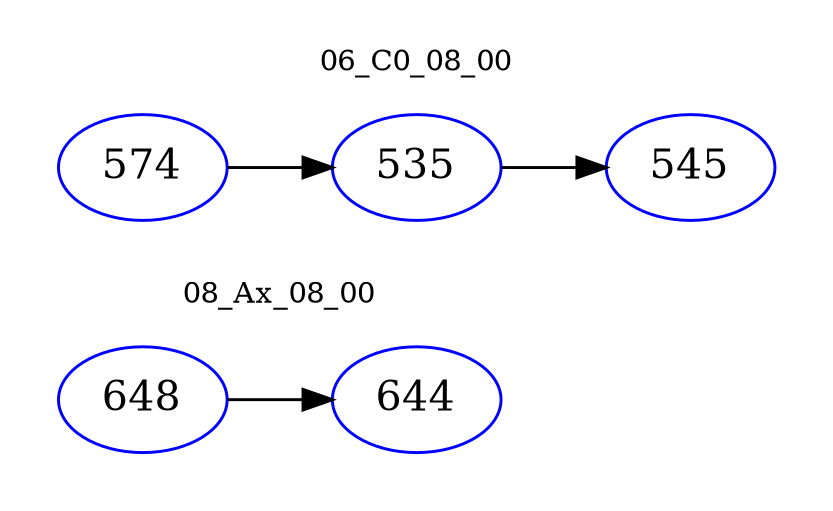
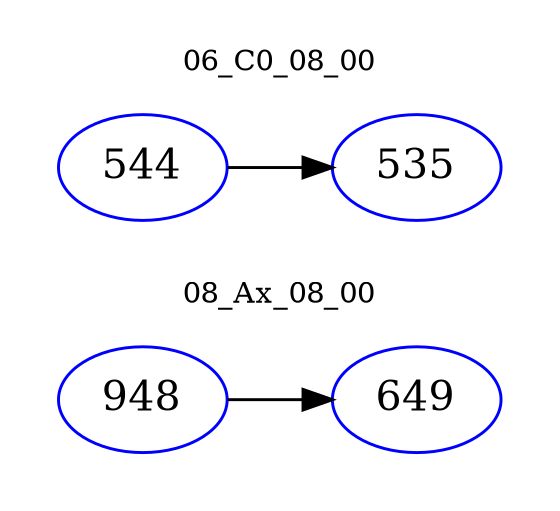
(143, 168) -> (143, 168)
(691, 168) -> none
(143, 400) -> (143, 400)
(417, 400) -> (417, 400)
